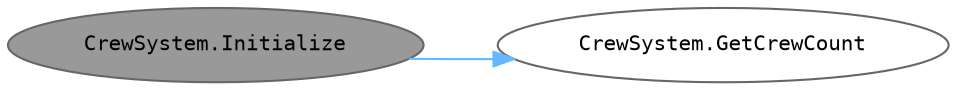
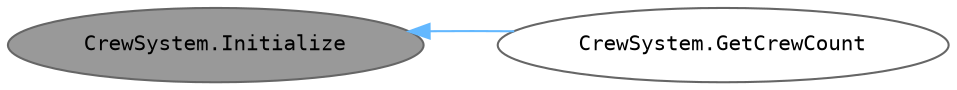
(451, 59) -> (472, 31)
